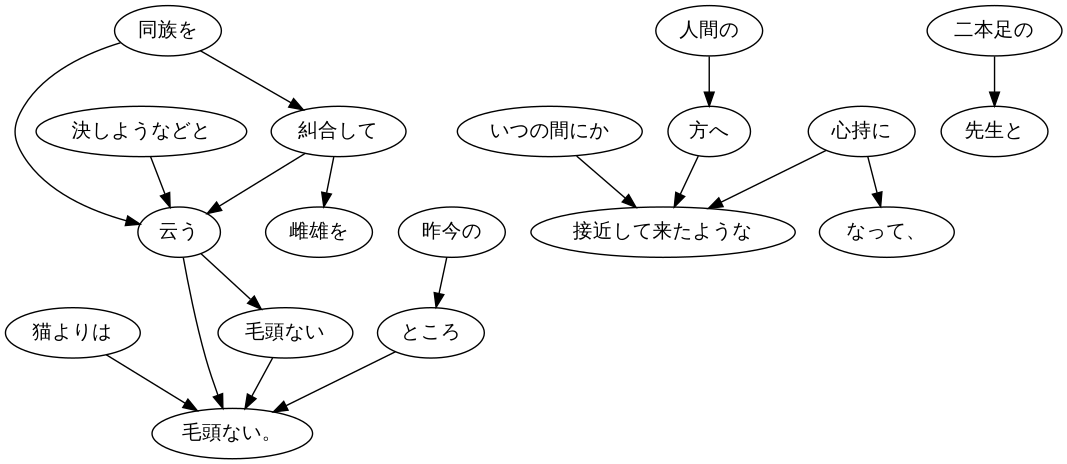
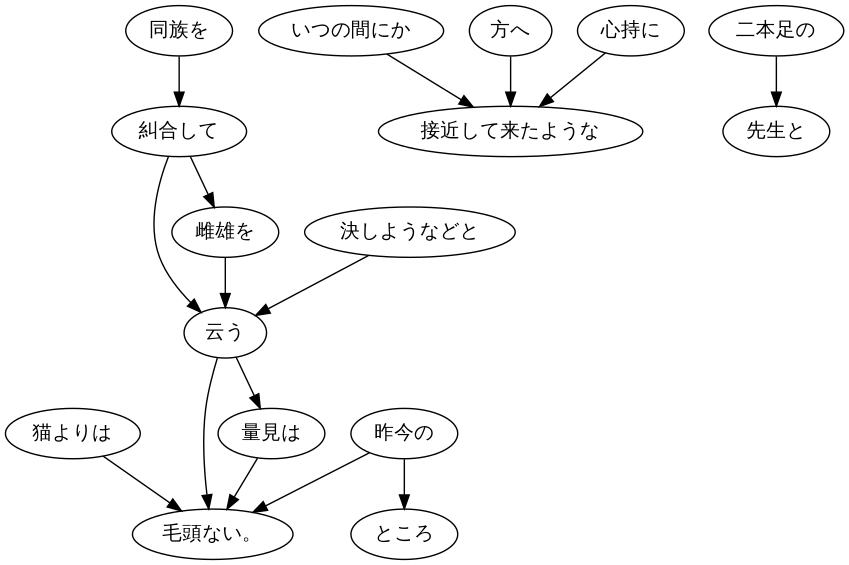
(709, 31) -> none
(15, 134) -> (225, 276)
(887, 232) -> none
(285, 333) -> (271, 434)
(341, 379) -> (317, 479)
